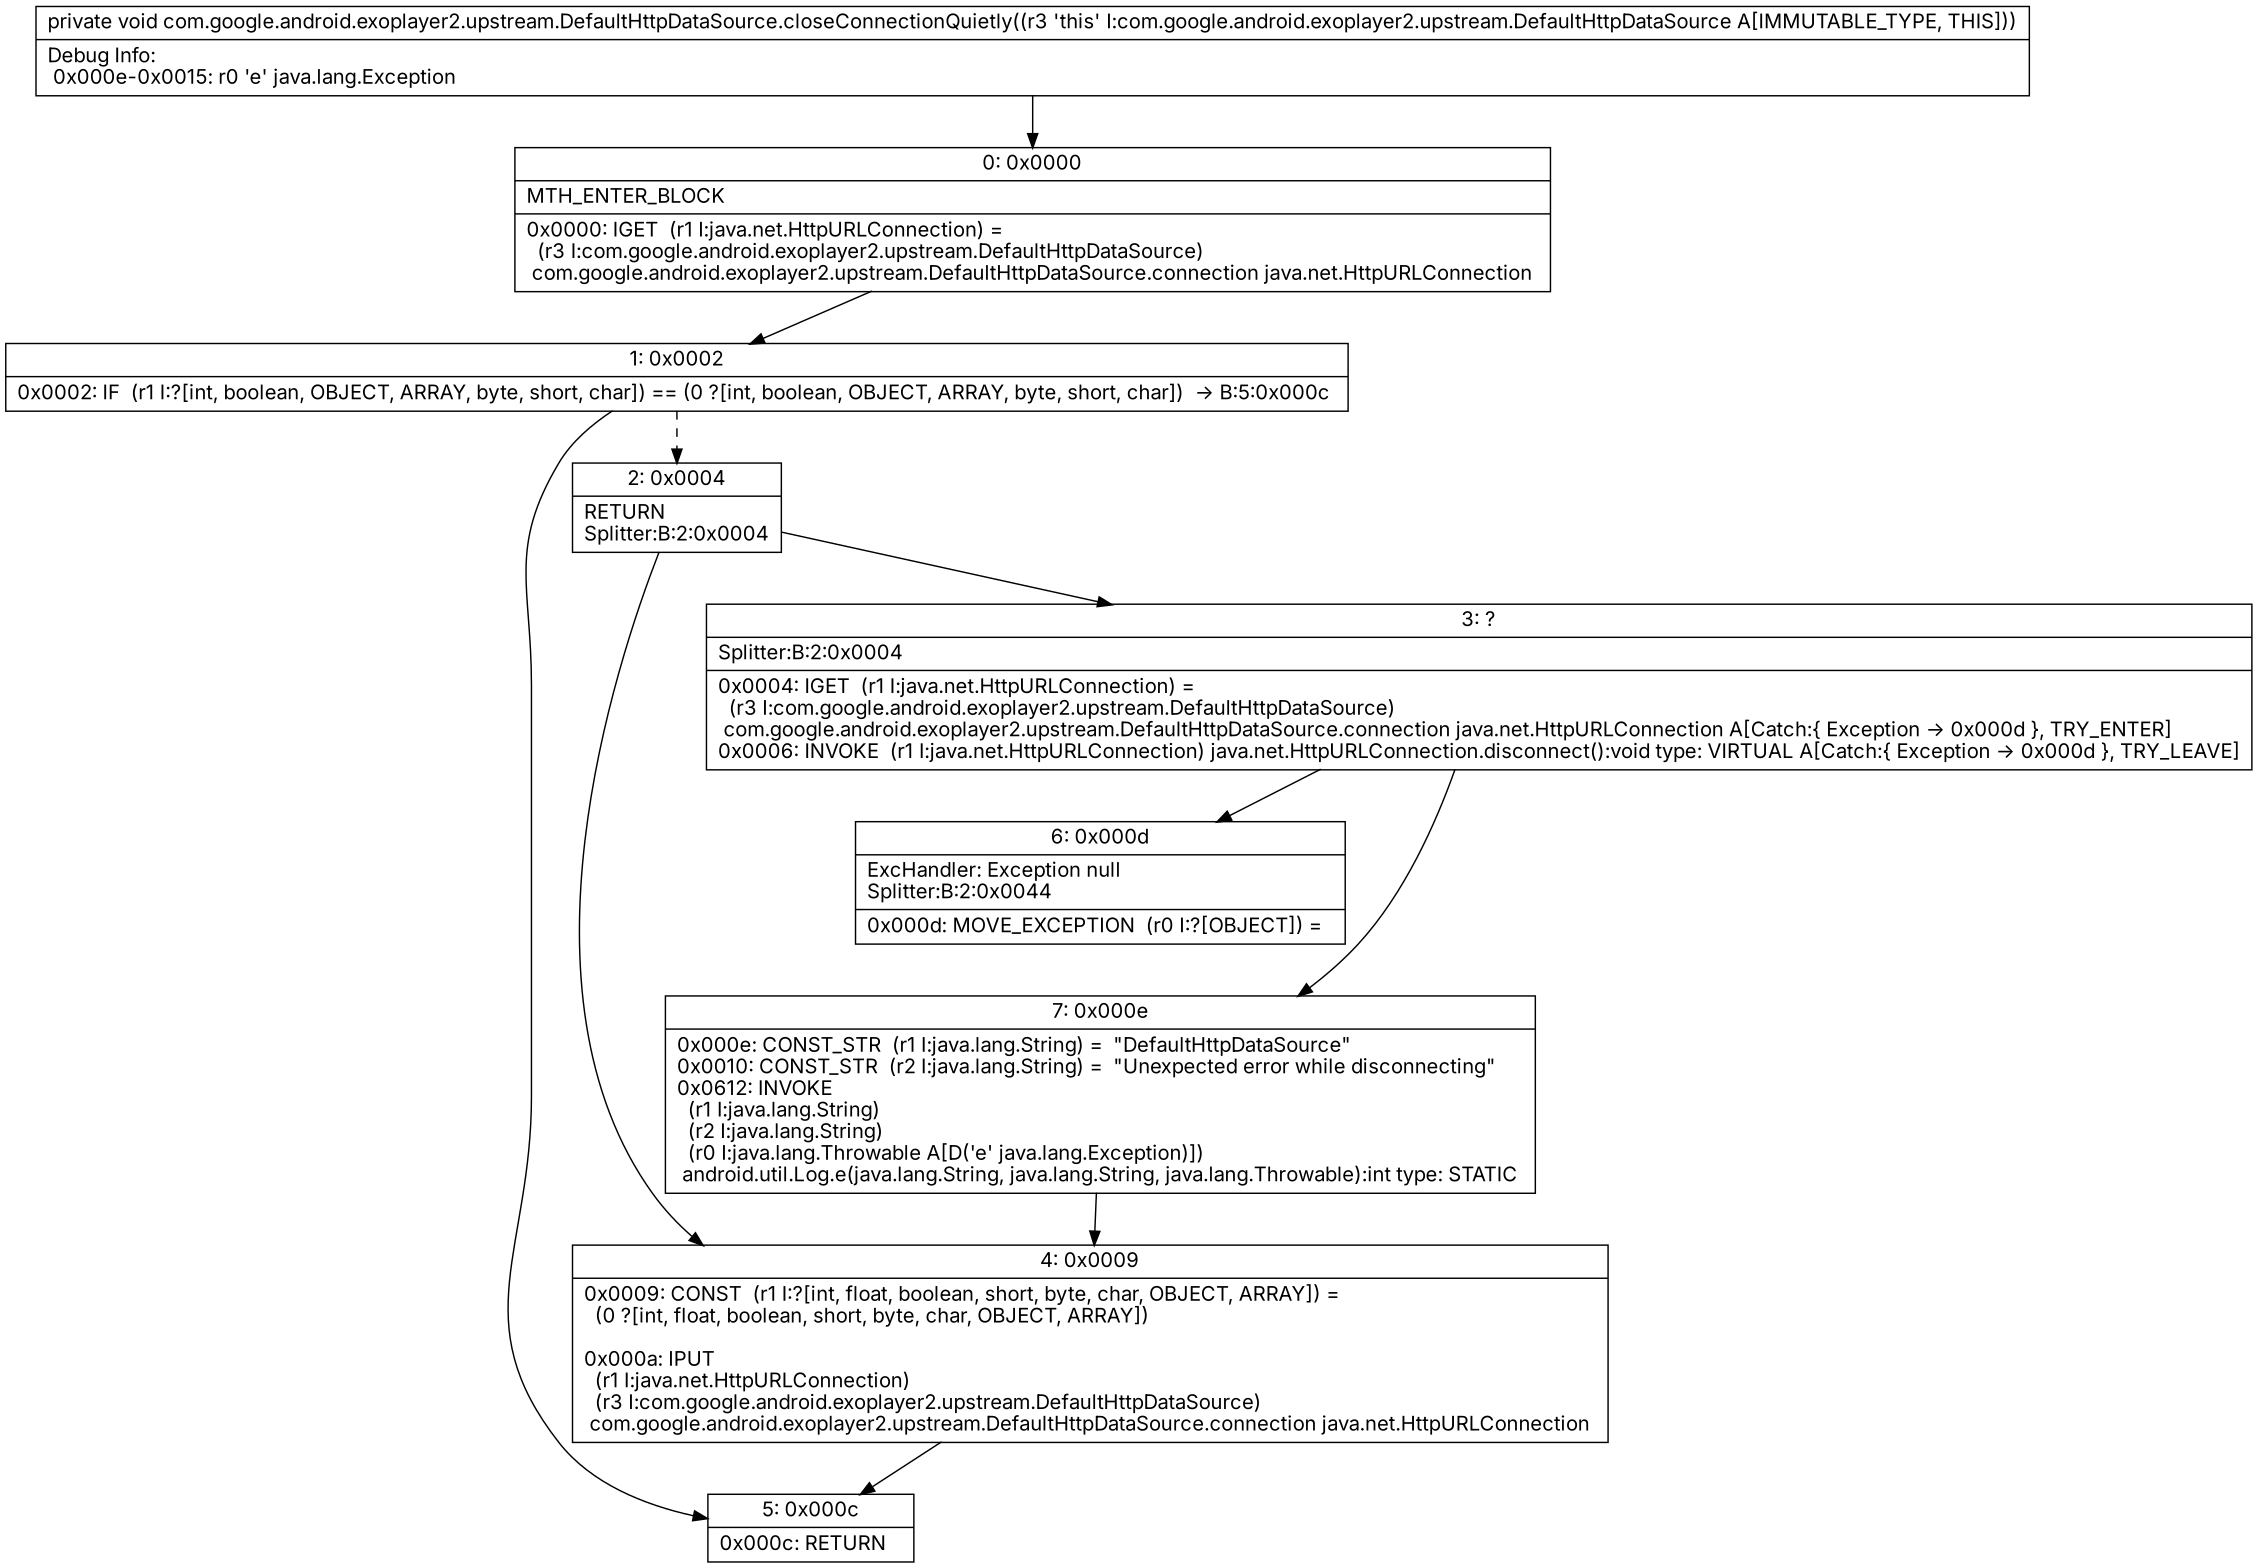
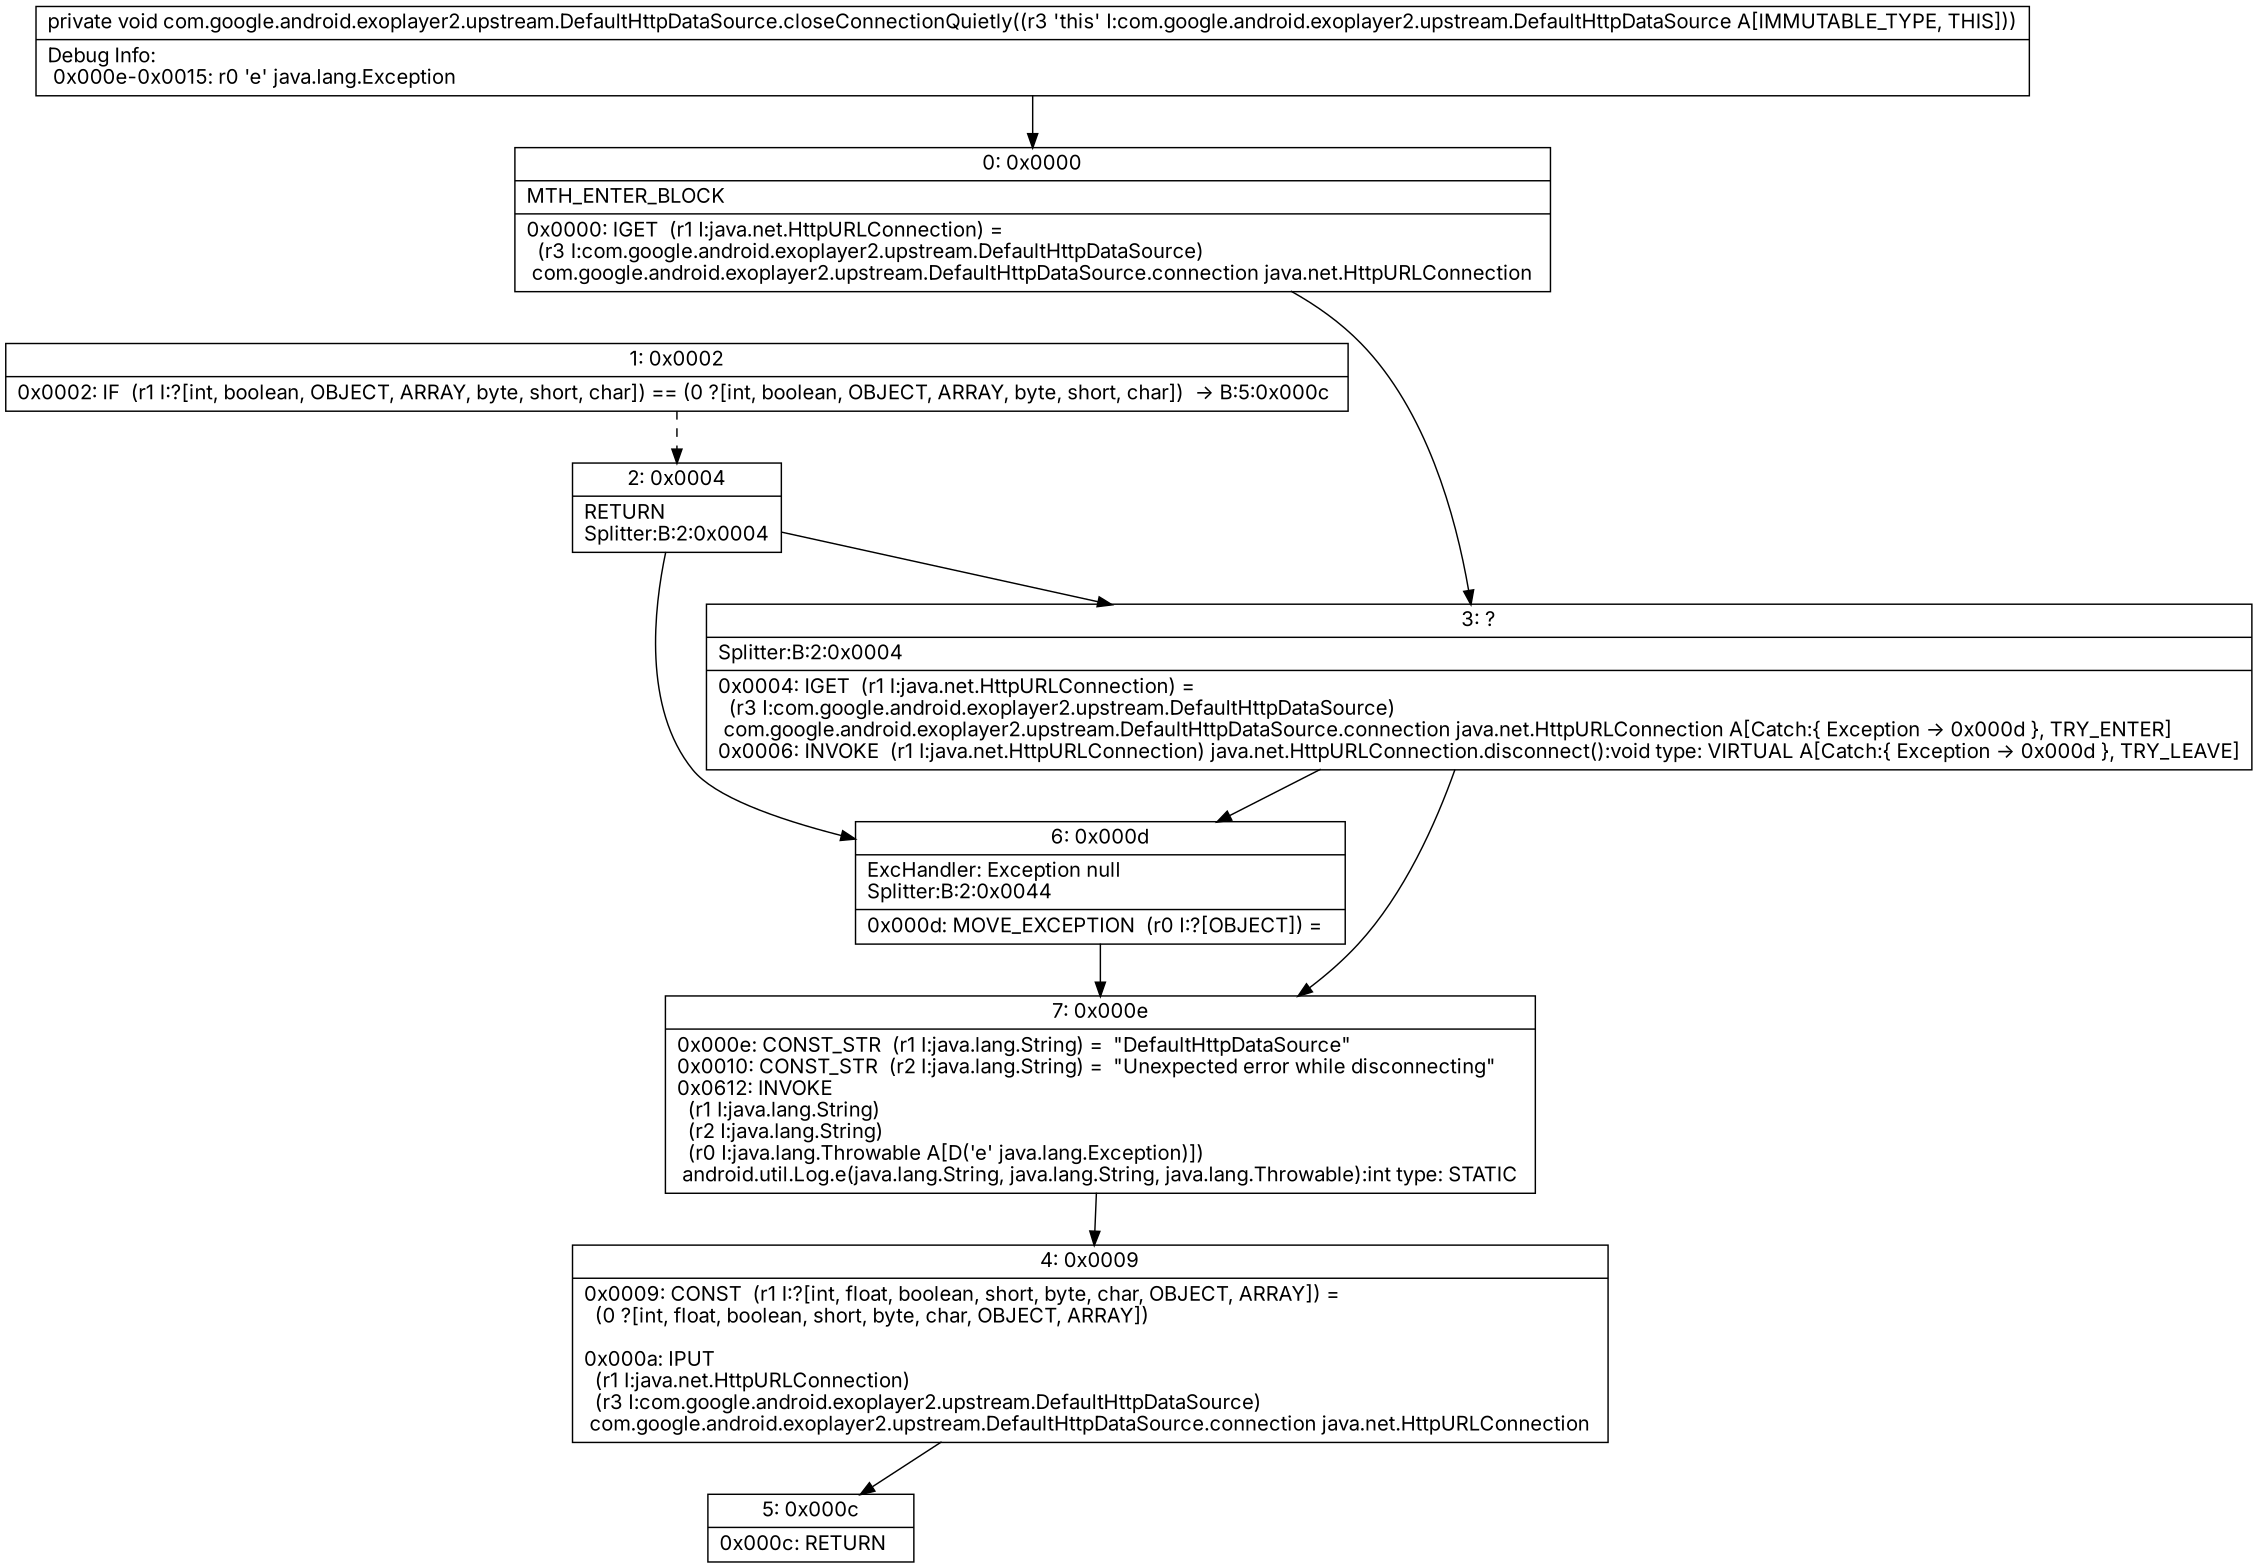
(818, 315) -> (1414, 419)
(581, 904) -> (676, 744)
none -> (1100, 963)
(531, 997) -> none
